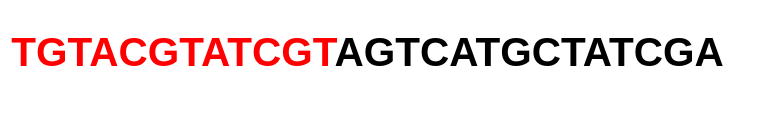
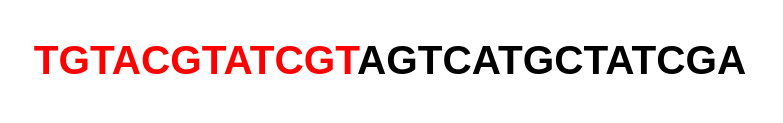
(368, 53) -> (391, 61)
